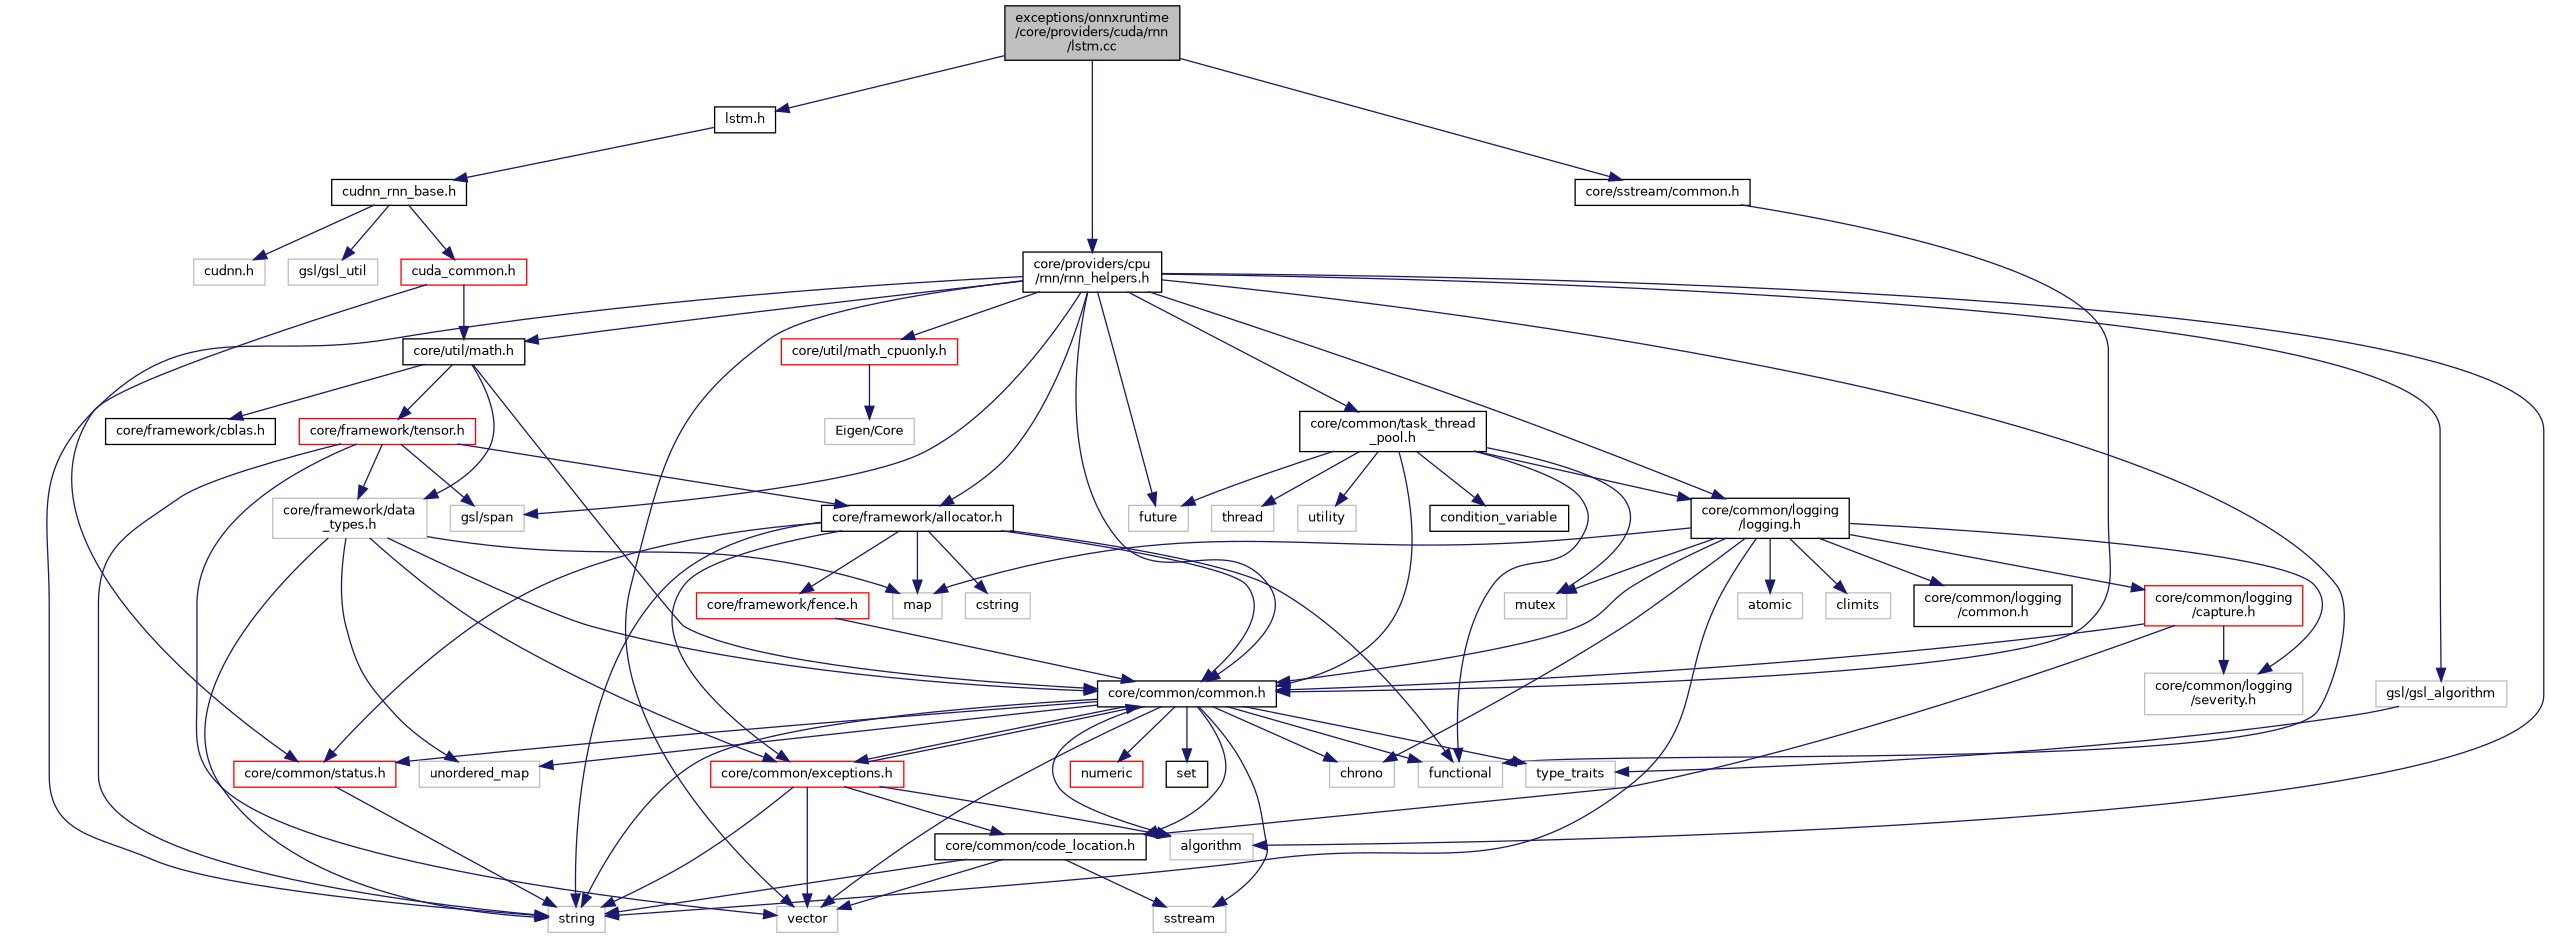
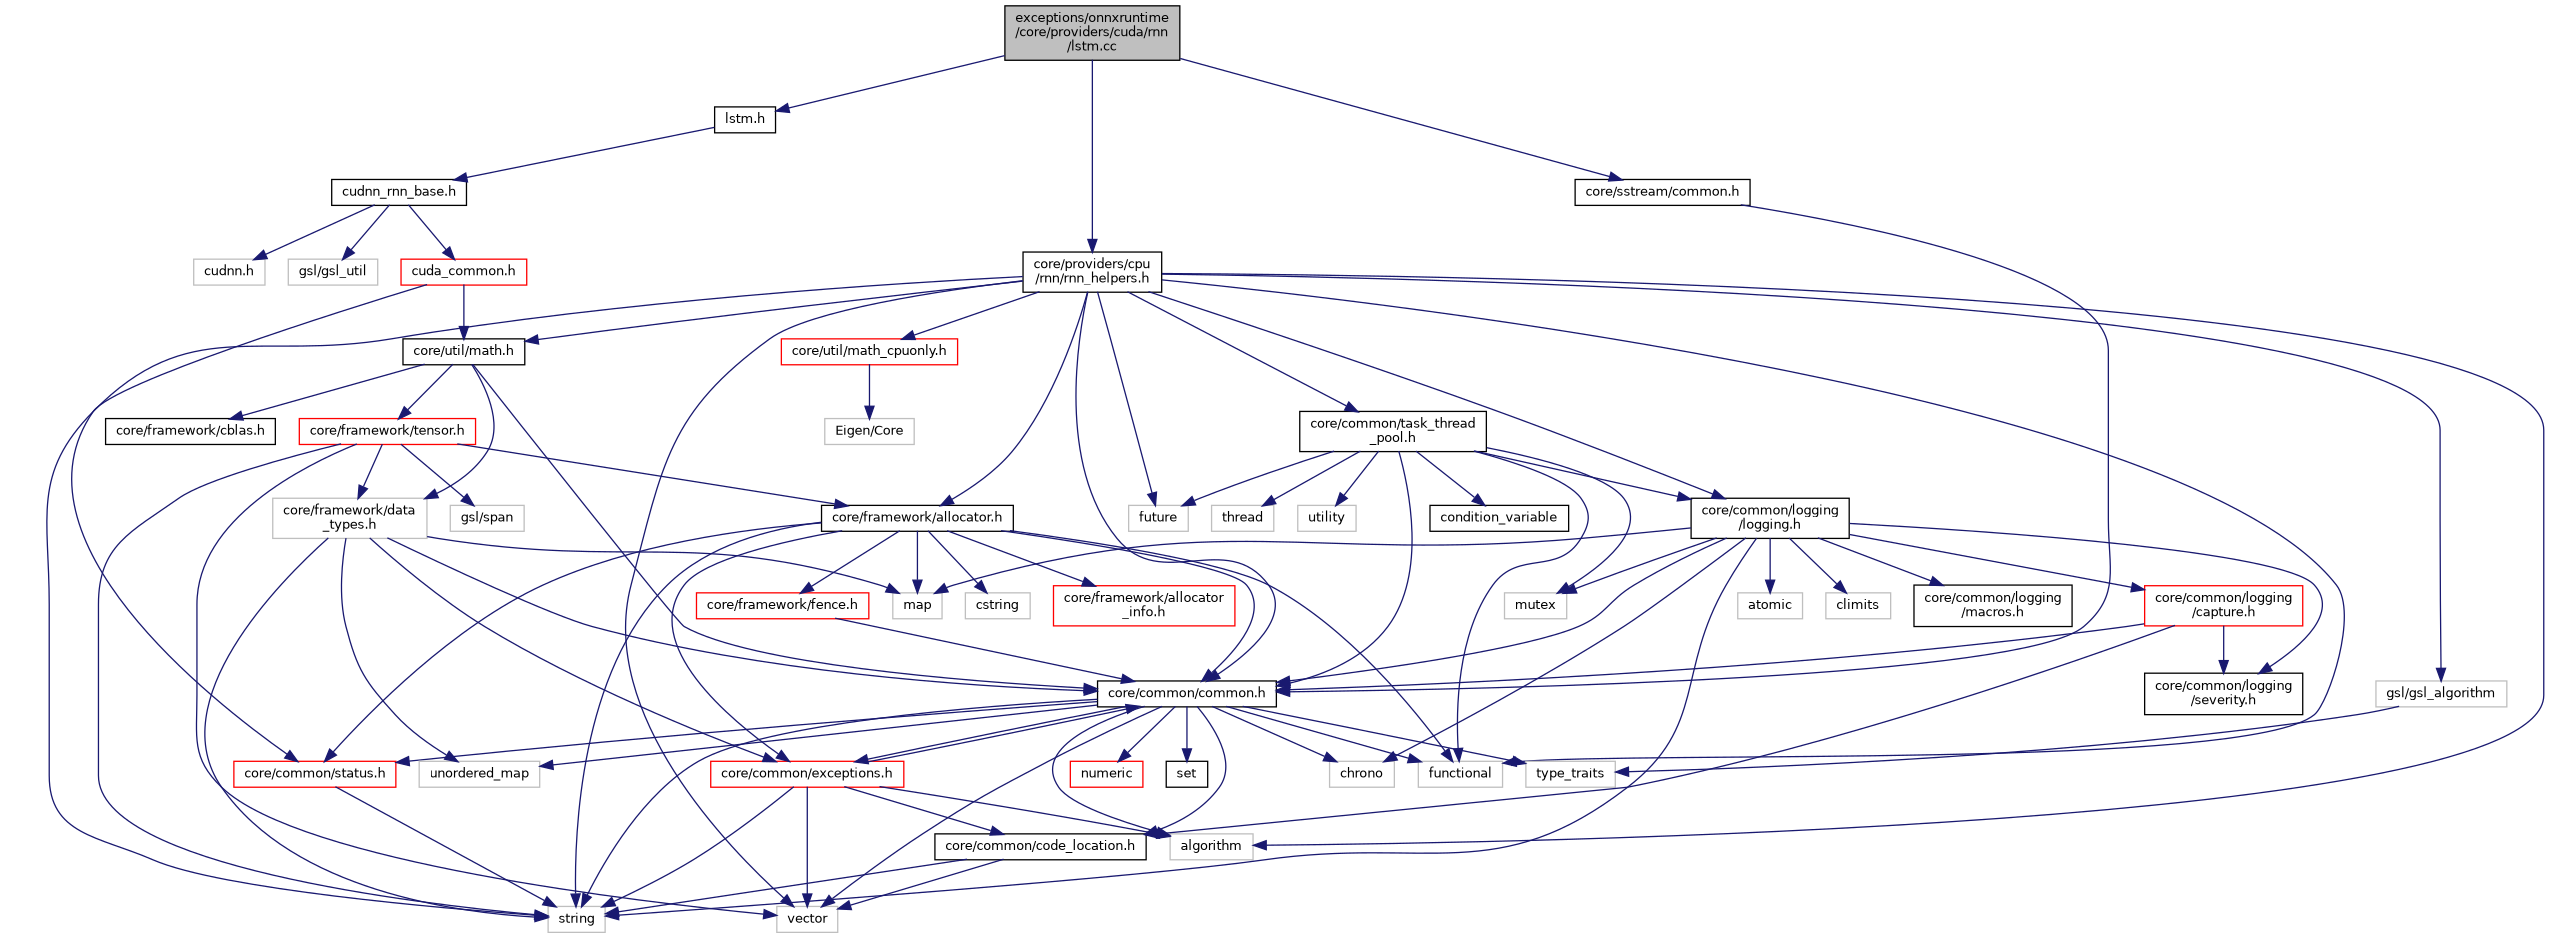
(845, 476) -> none
none -> (1144, 606)
(1993, 606) -> (1993, 606)
(2224, 694) -> (2224, 694)
(1190, 919) -> none
